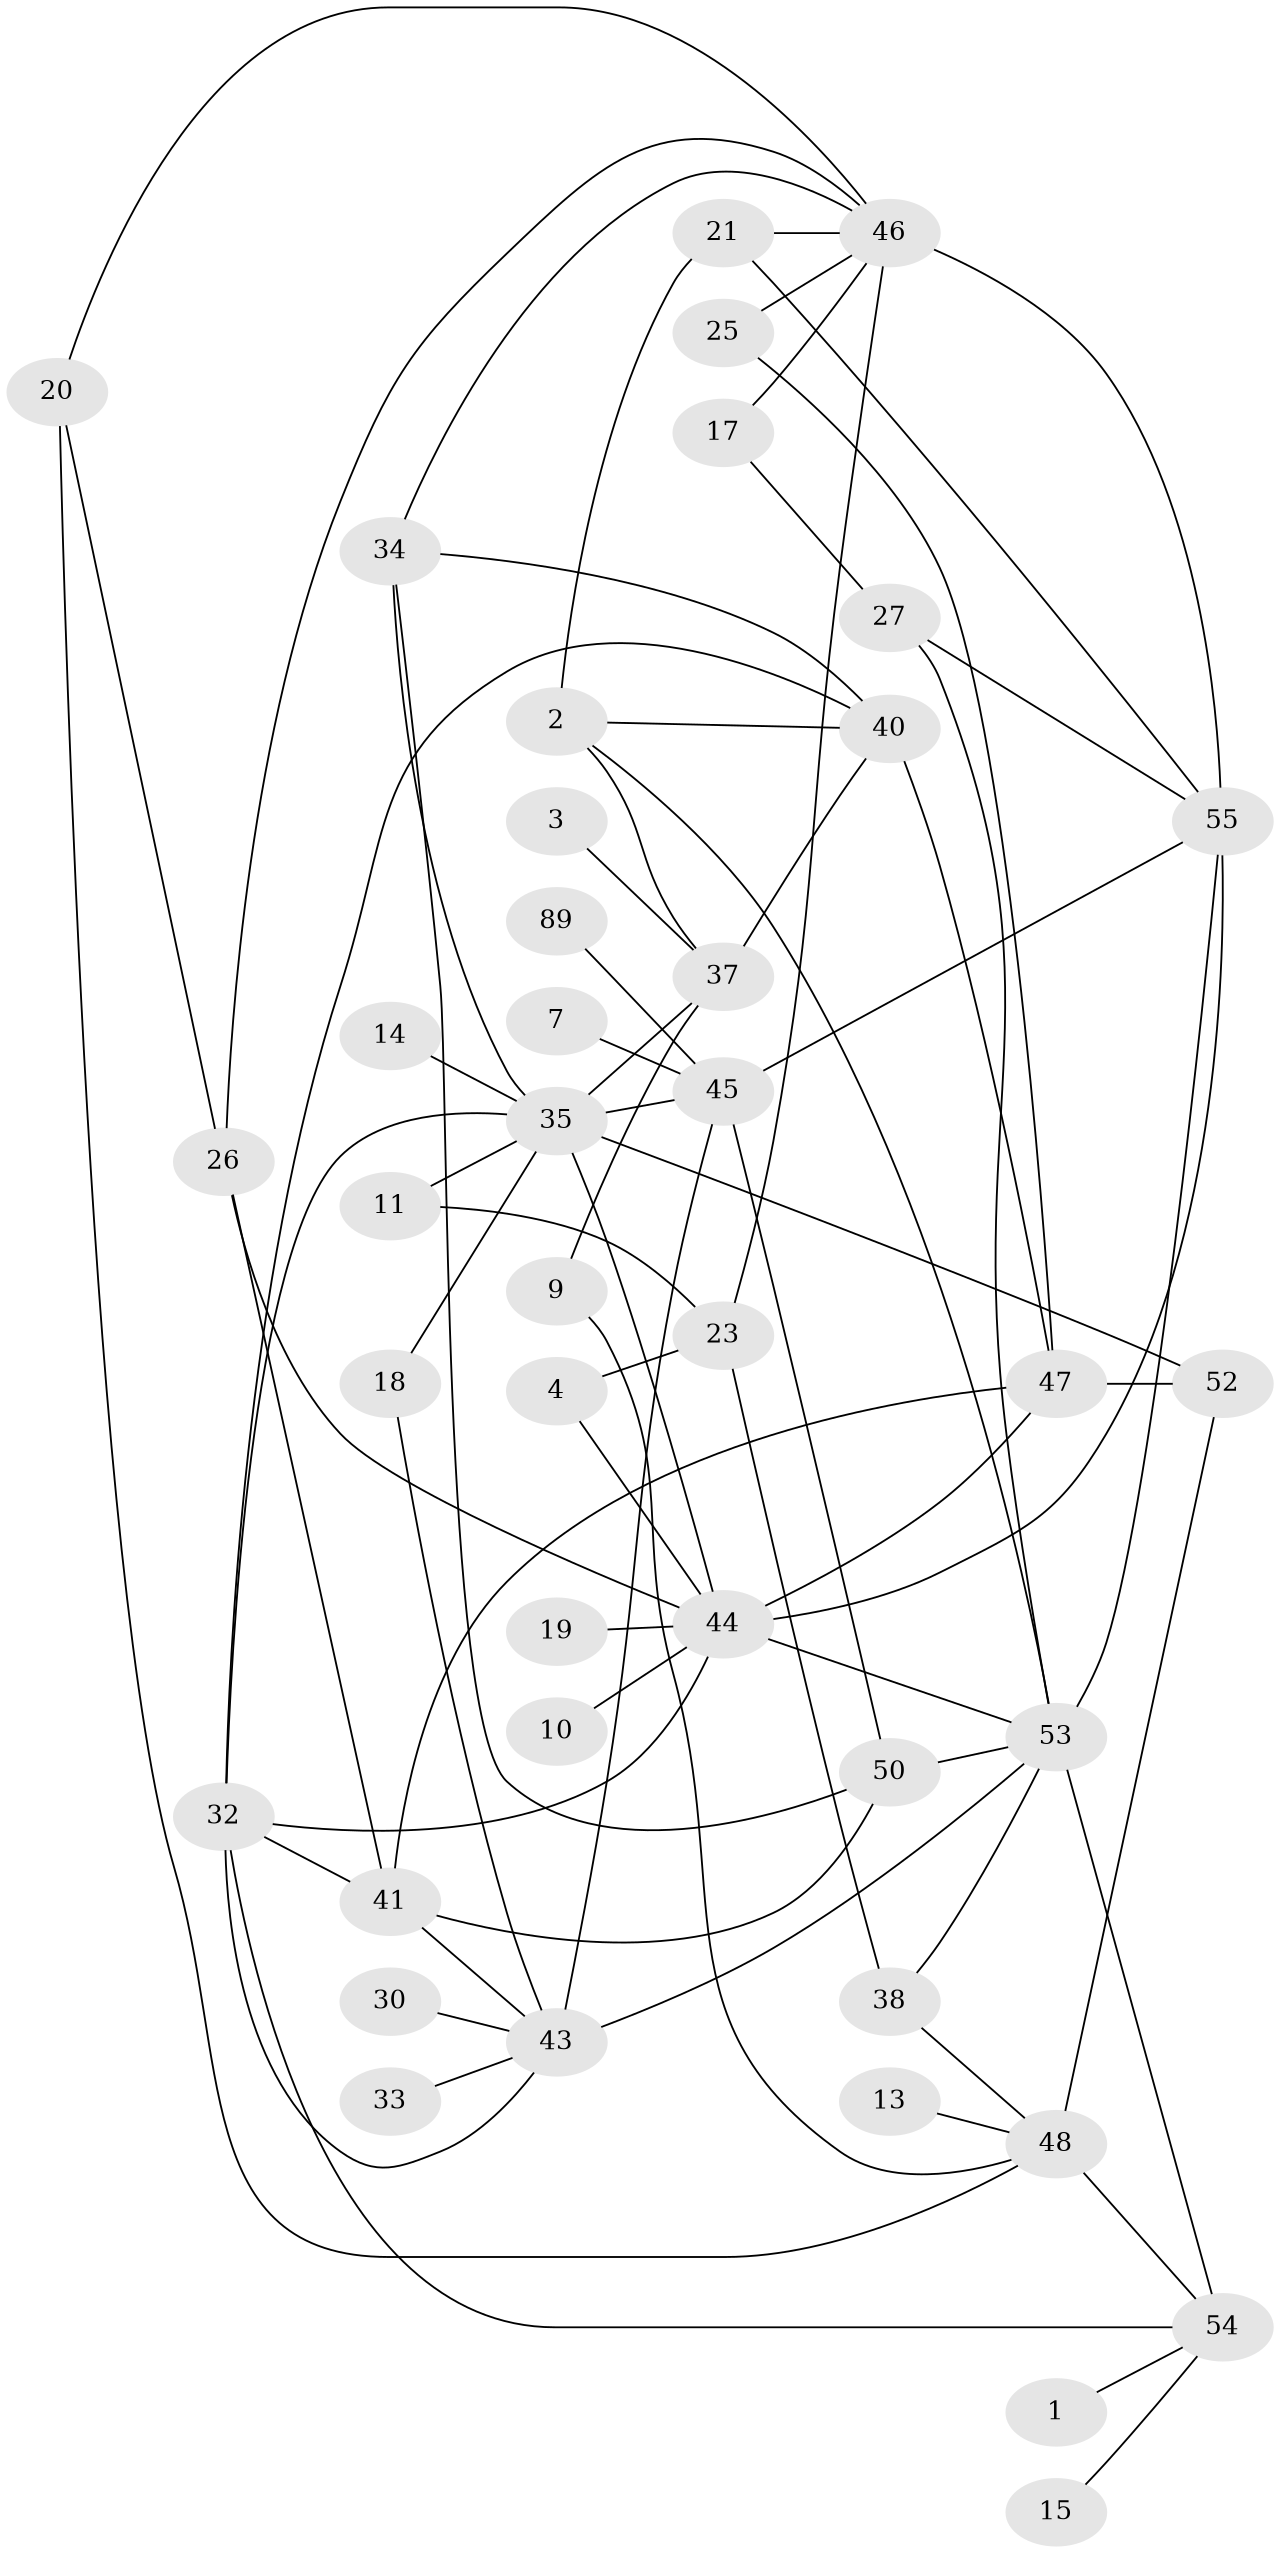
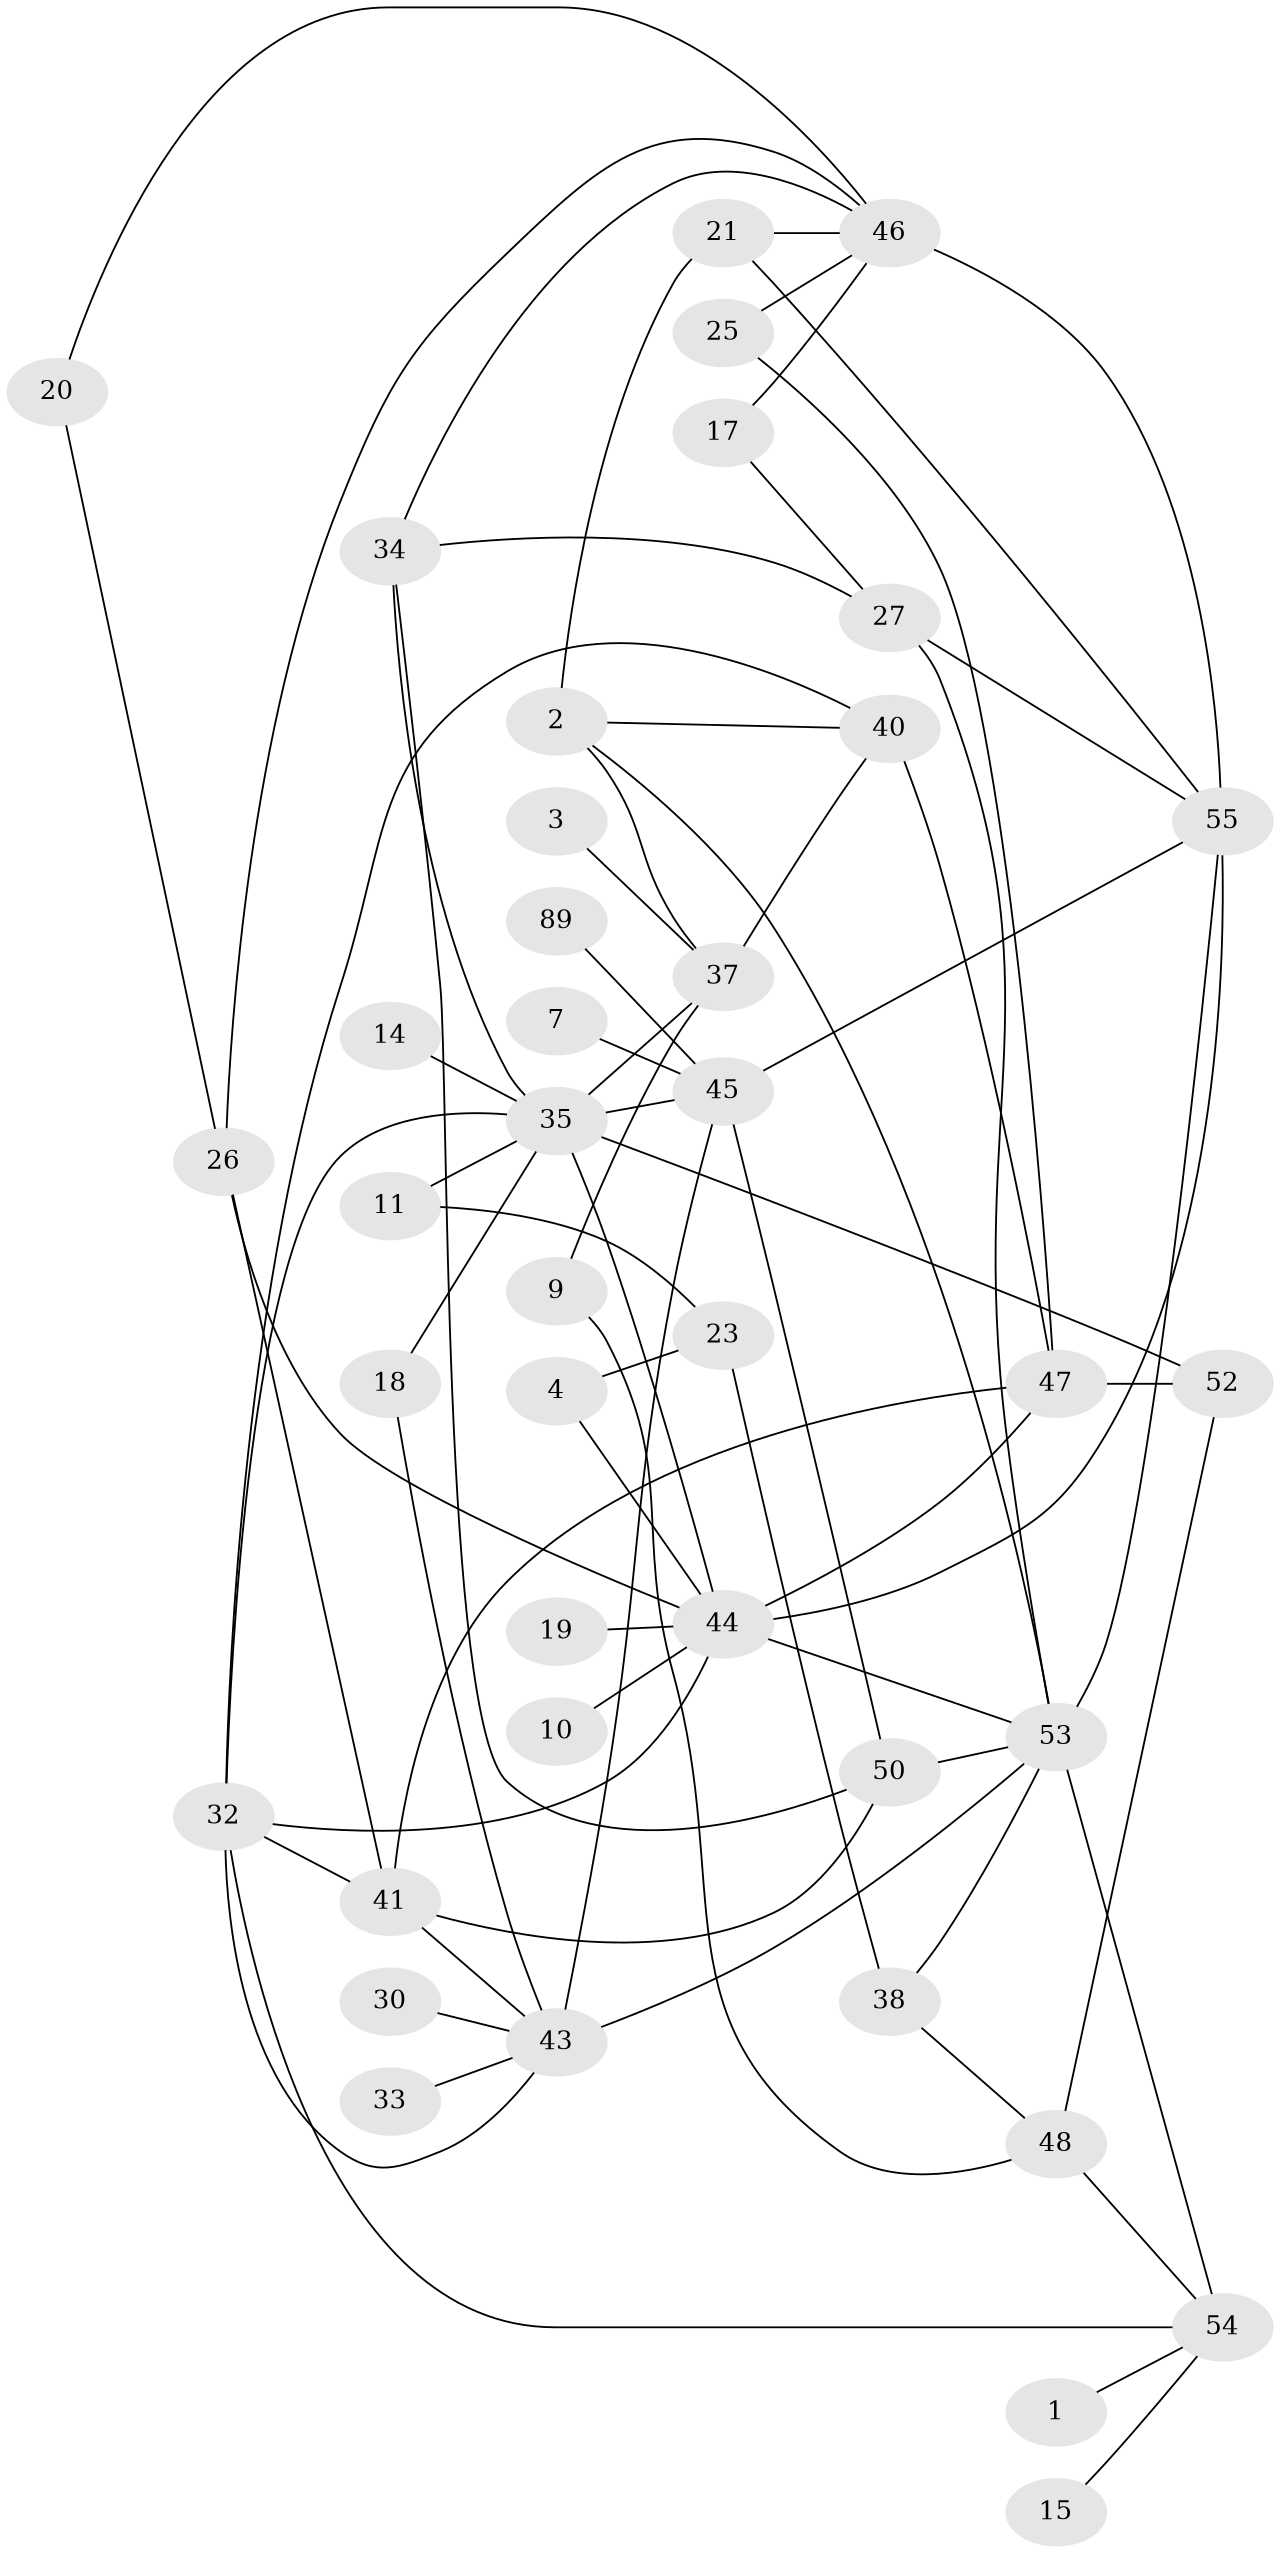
(665, 593) -> (650, 541)
(817, 786) -> none
(143, 1716) -> none
(890, 2102) -> none
